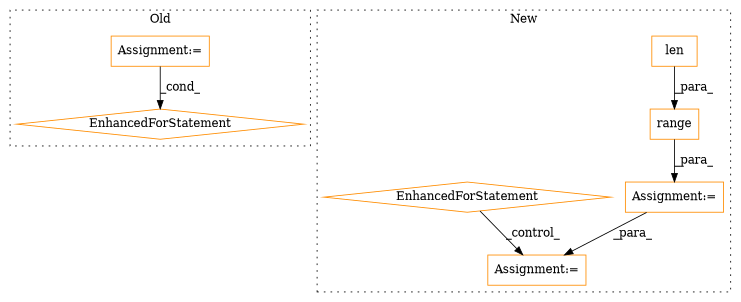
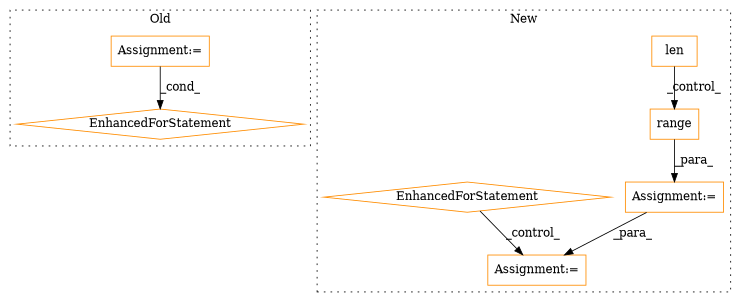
(694, 88) -> (694, 88)
